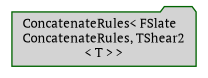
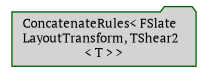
(104, 39) -> (104, 39)
